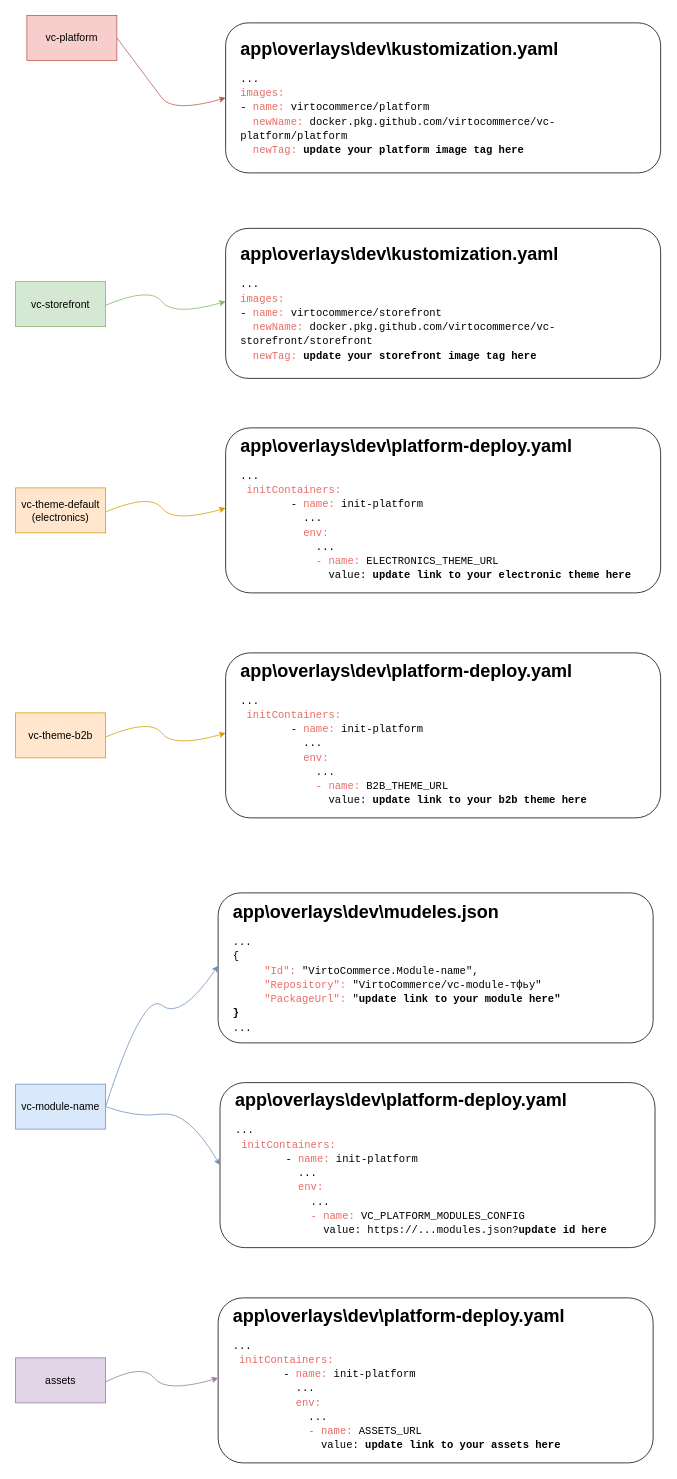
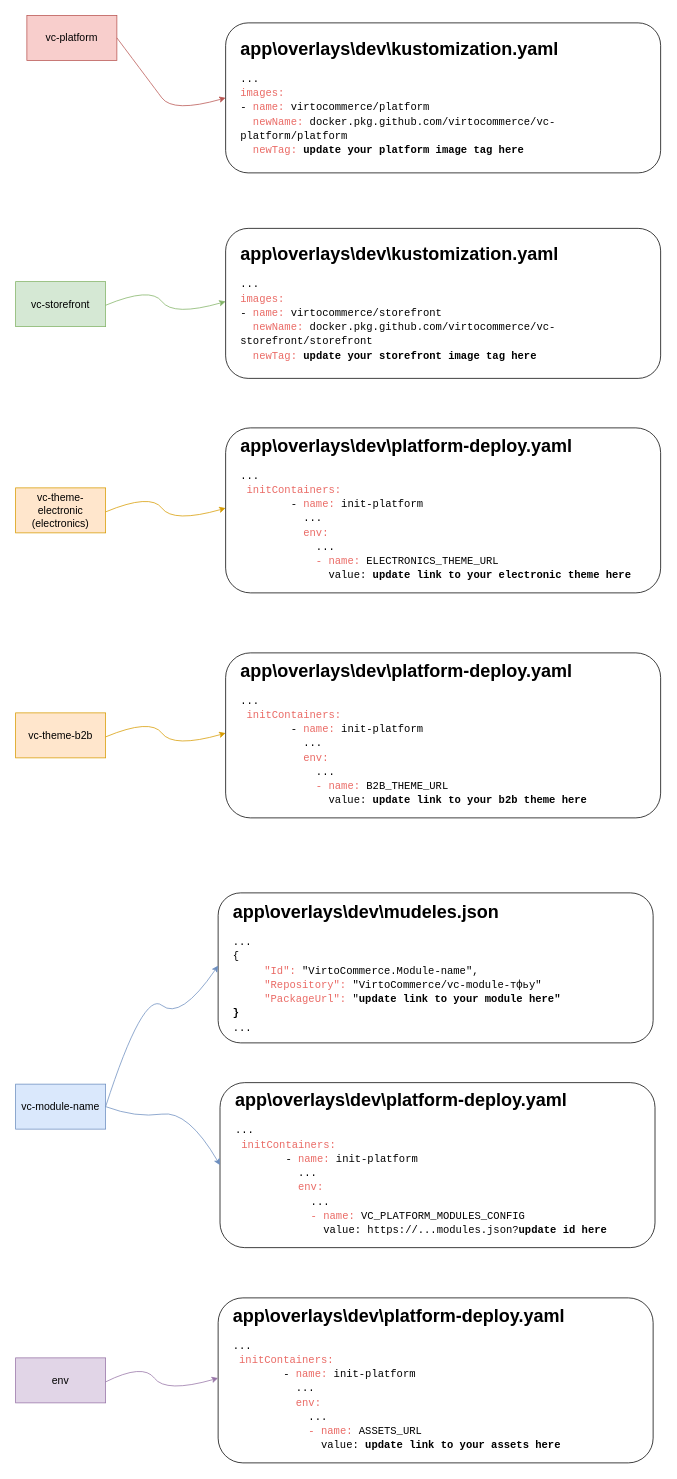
(60, 510) -> (60, 510)
(60, 1380) -> (60, 1380)
